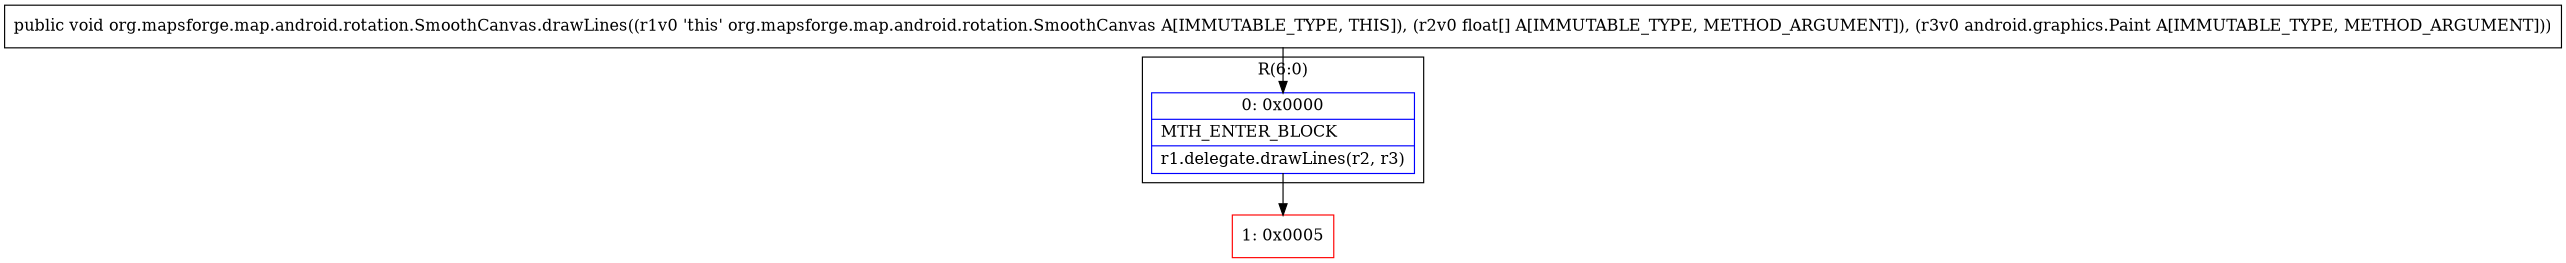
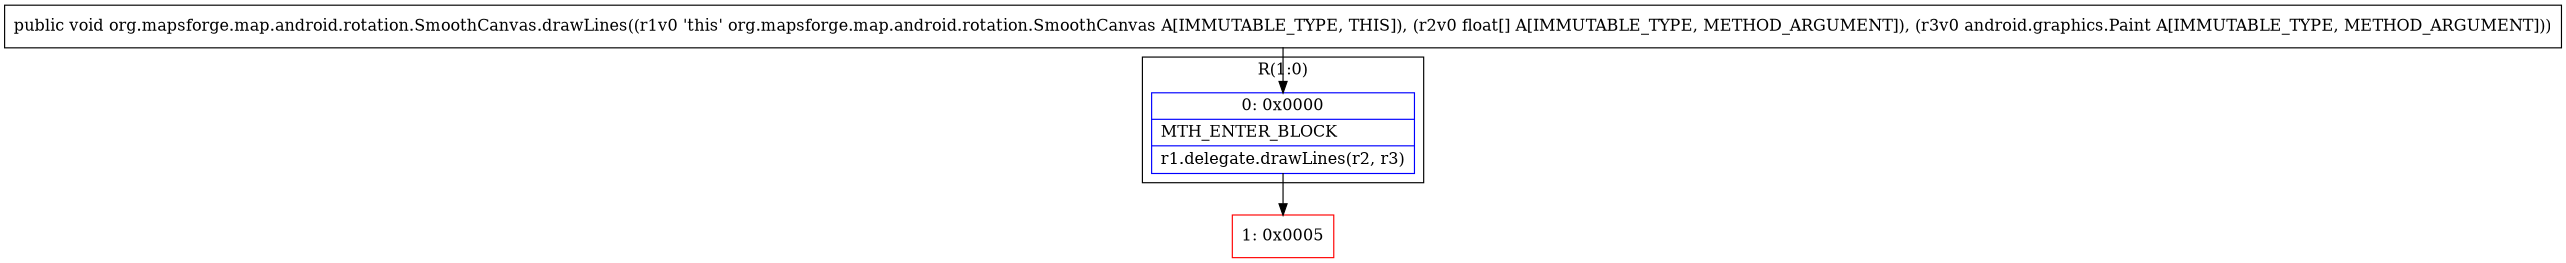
(1283, 70) -> (1283, 70)
